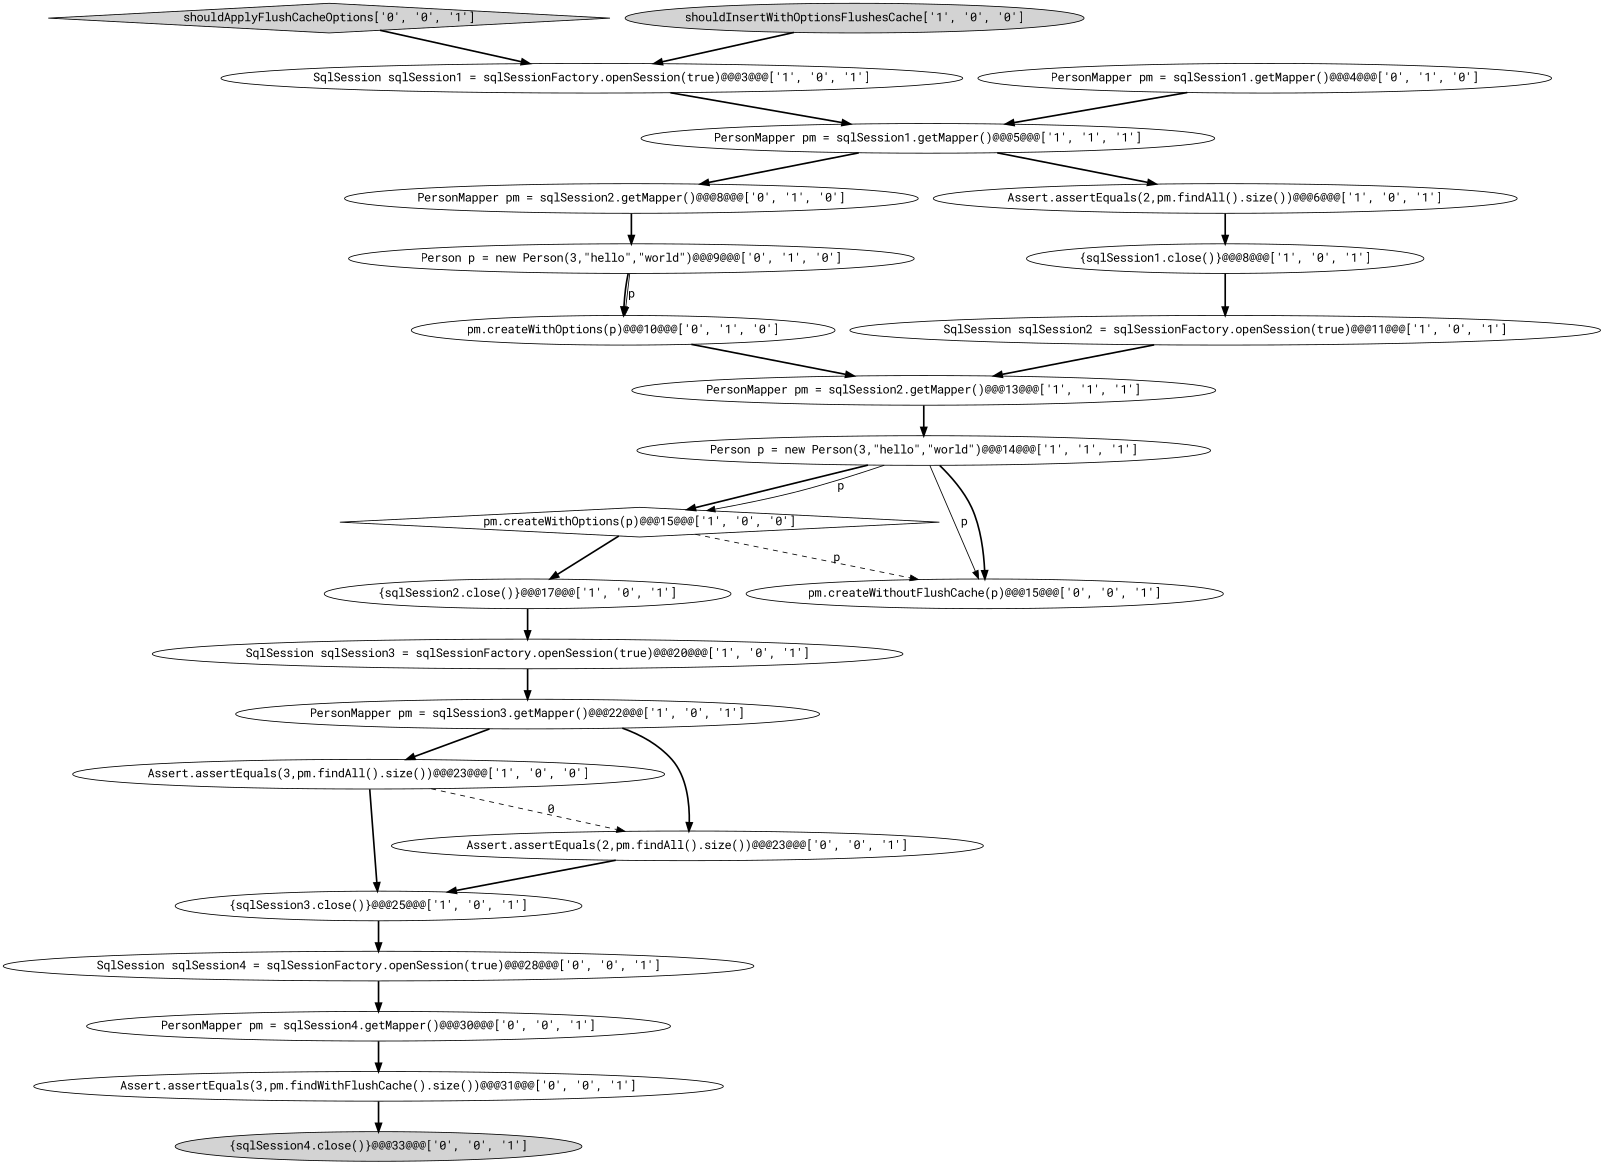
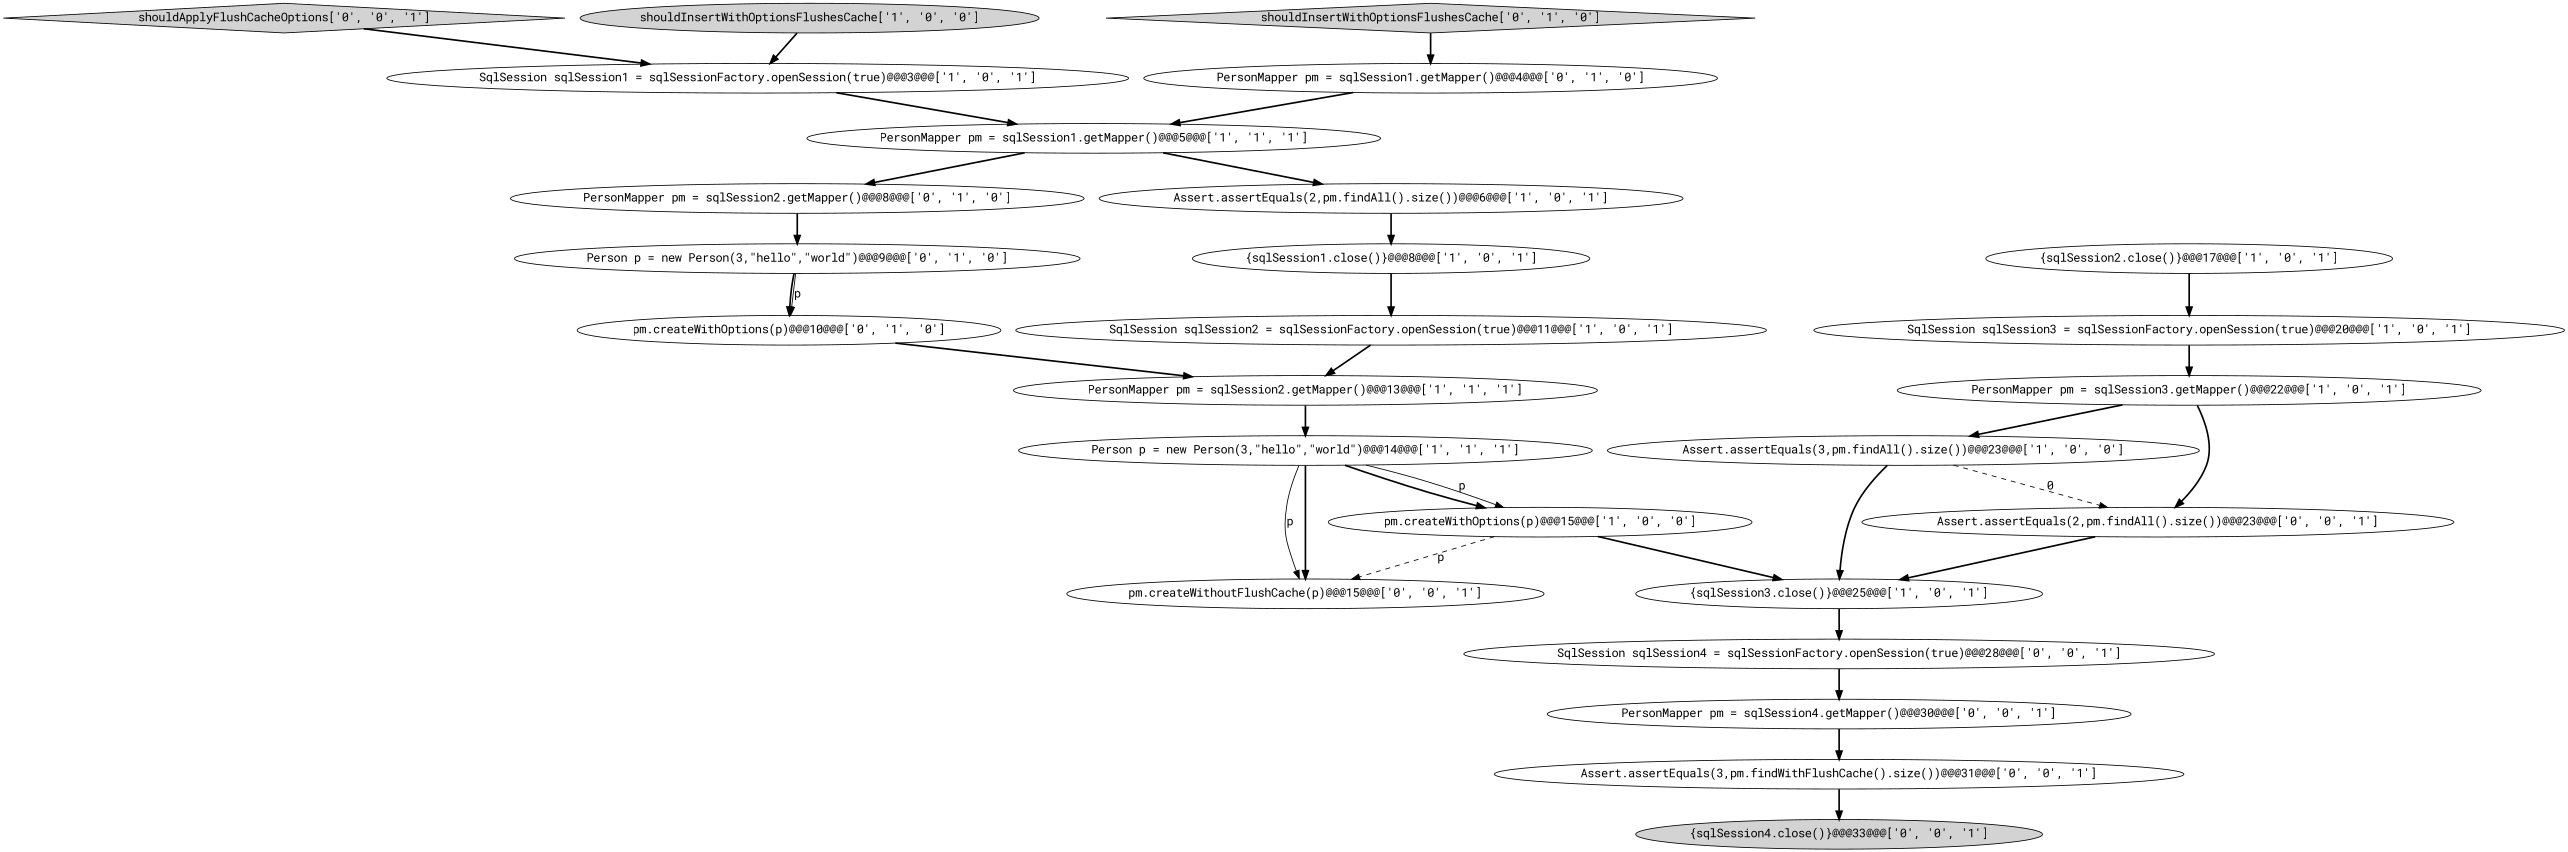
none -> (1431, 18)
(640, 522) -> (1540, 522)
(588, 555) -> (1686, 557)
